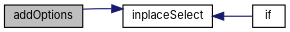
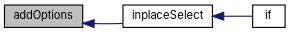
(97, 9) -> (109, 24)
